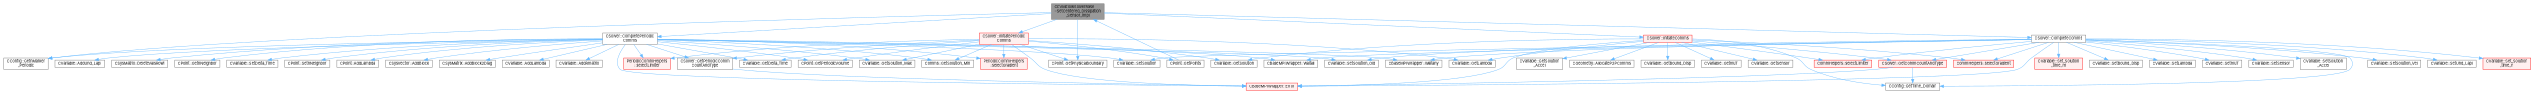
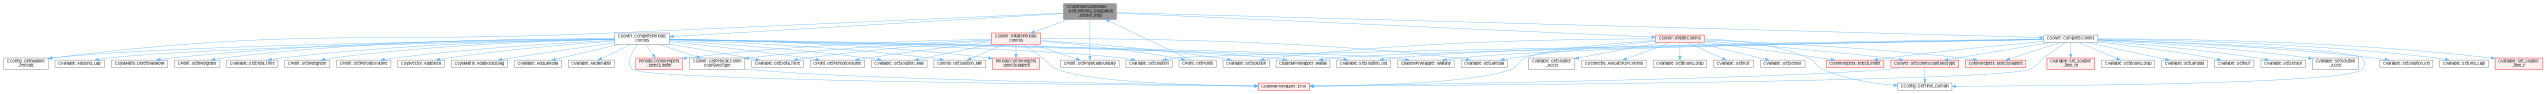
(358, 64) -> (364, 64)
